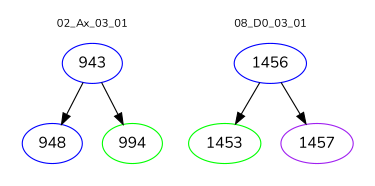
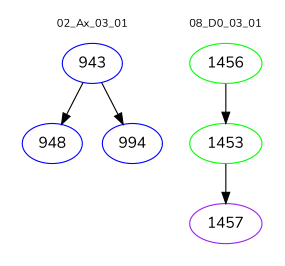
(270, 63) -> (226, 63)
(291, 98) -> (226, 178)
(132, 144) -> (132, 144)
